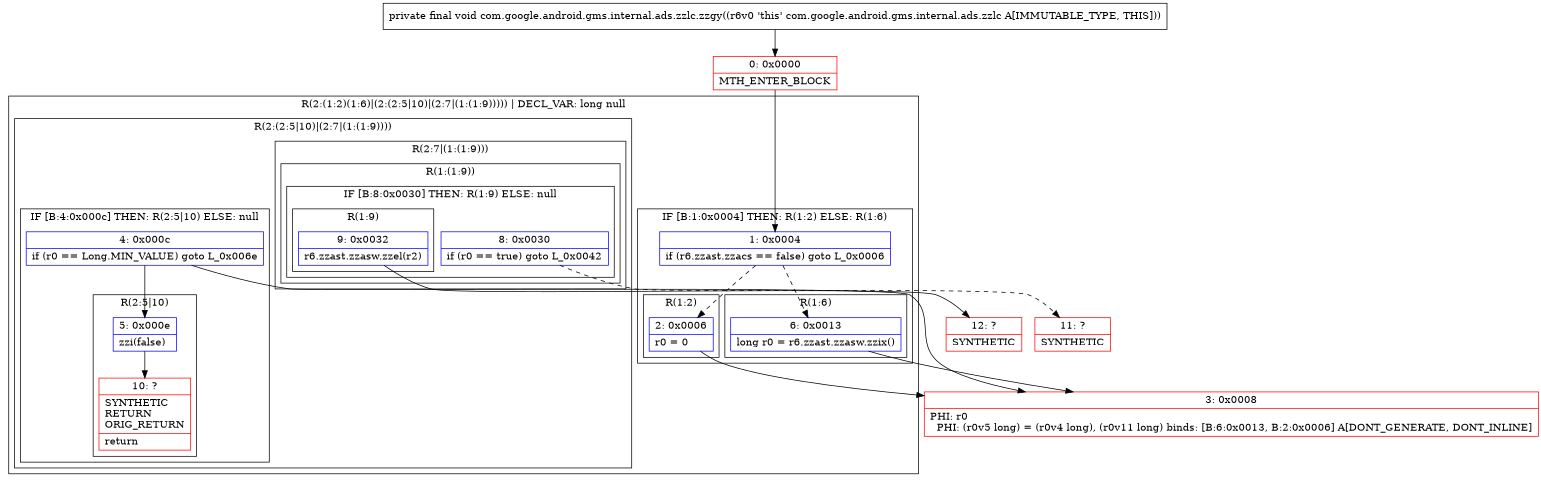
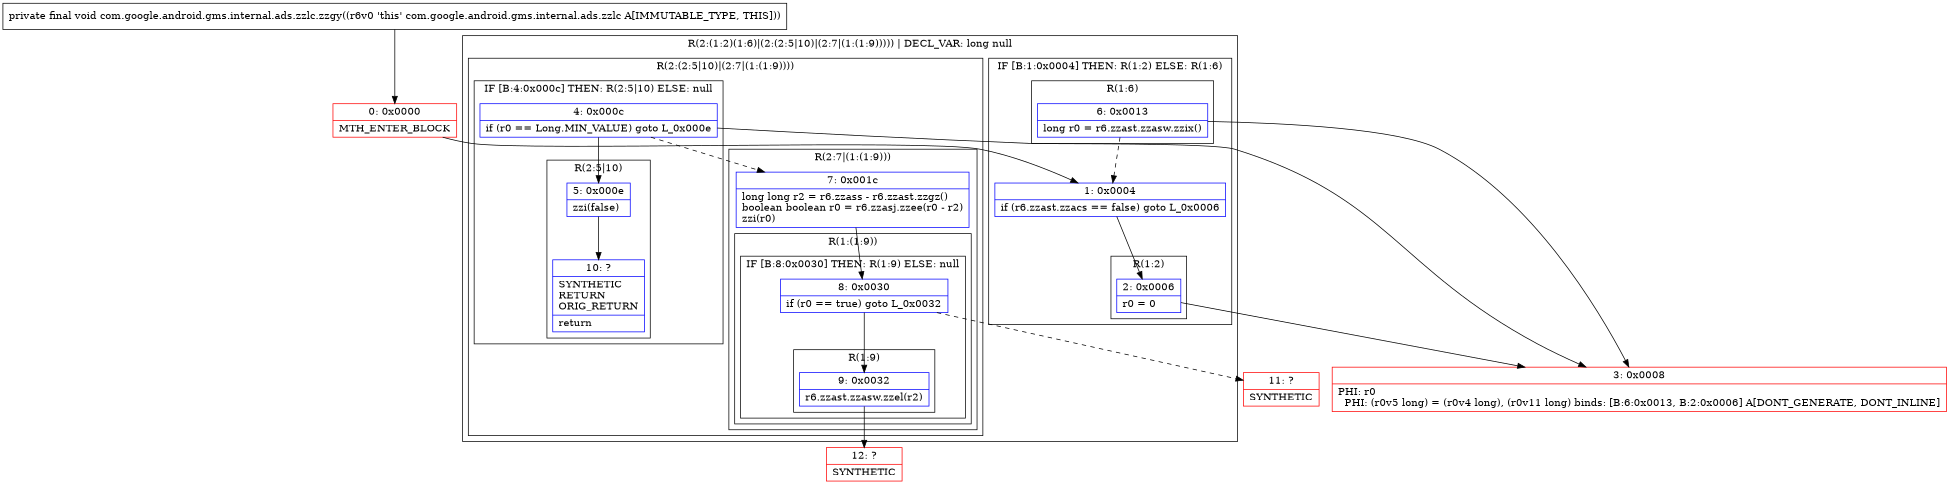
none -> (853, 200)
(145, 257) -> (599, 128)
(525, 257) -> (864, 304)
(733, 285) -> (1128, 244)
(792, 285) -> (1117, 156)
none -> (864, 339)
(145, 414) -> (599, 296)
